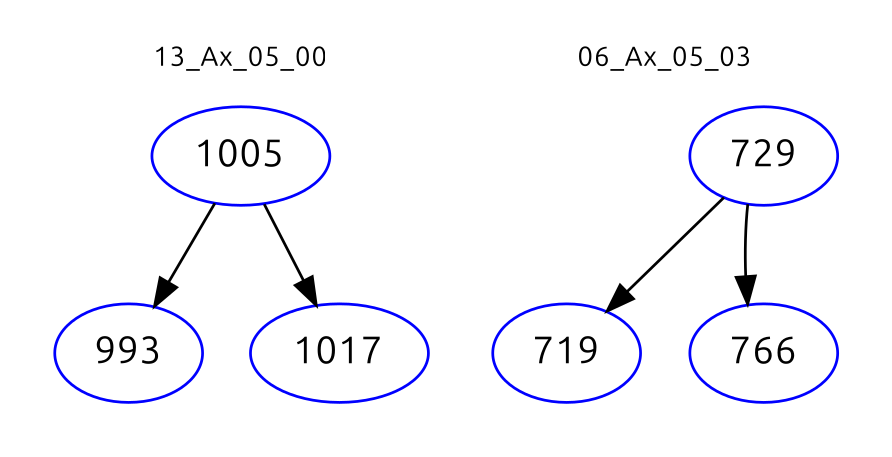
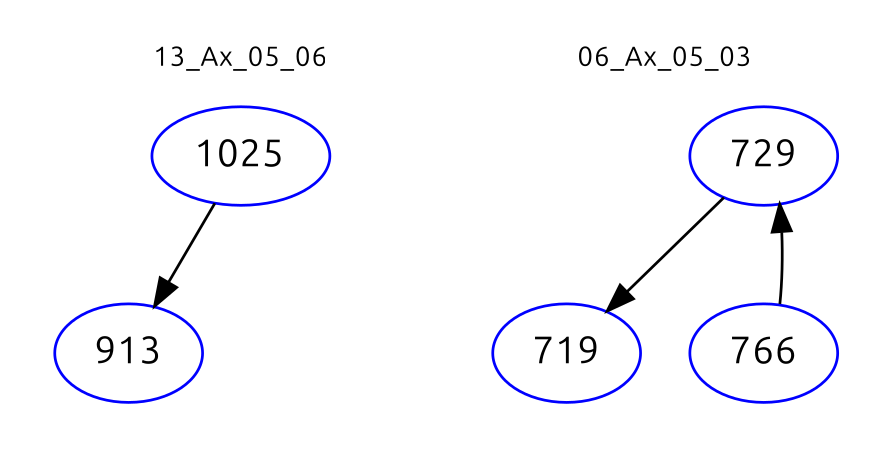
(241, 59) -> (241, 59)
(241, 156) -> (241, 156)
(745, 240) -> (782, 268)
(129, 353) -> (129, 353)
(339, 353) -> none
